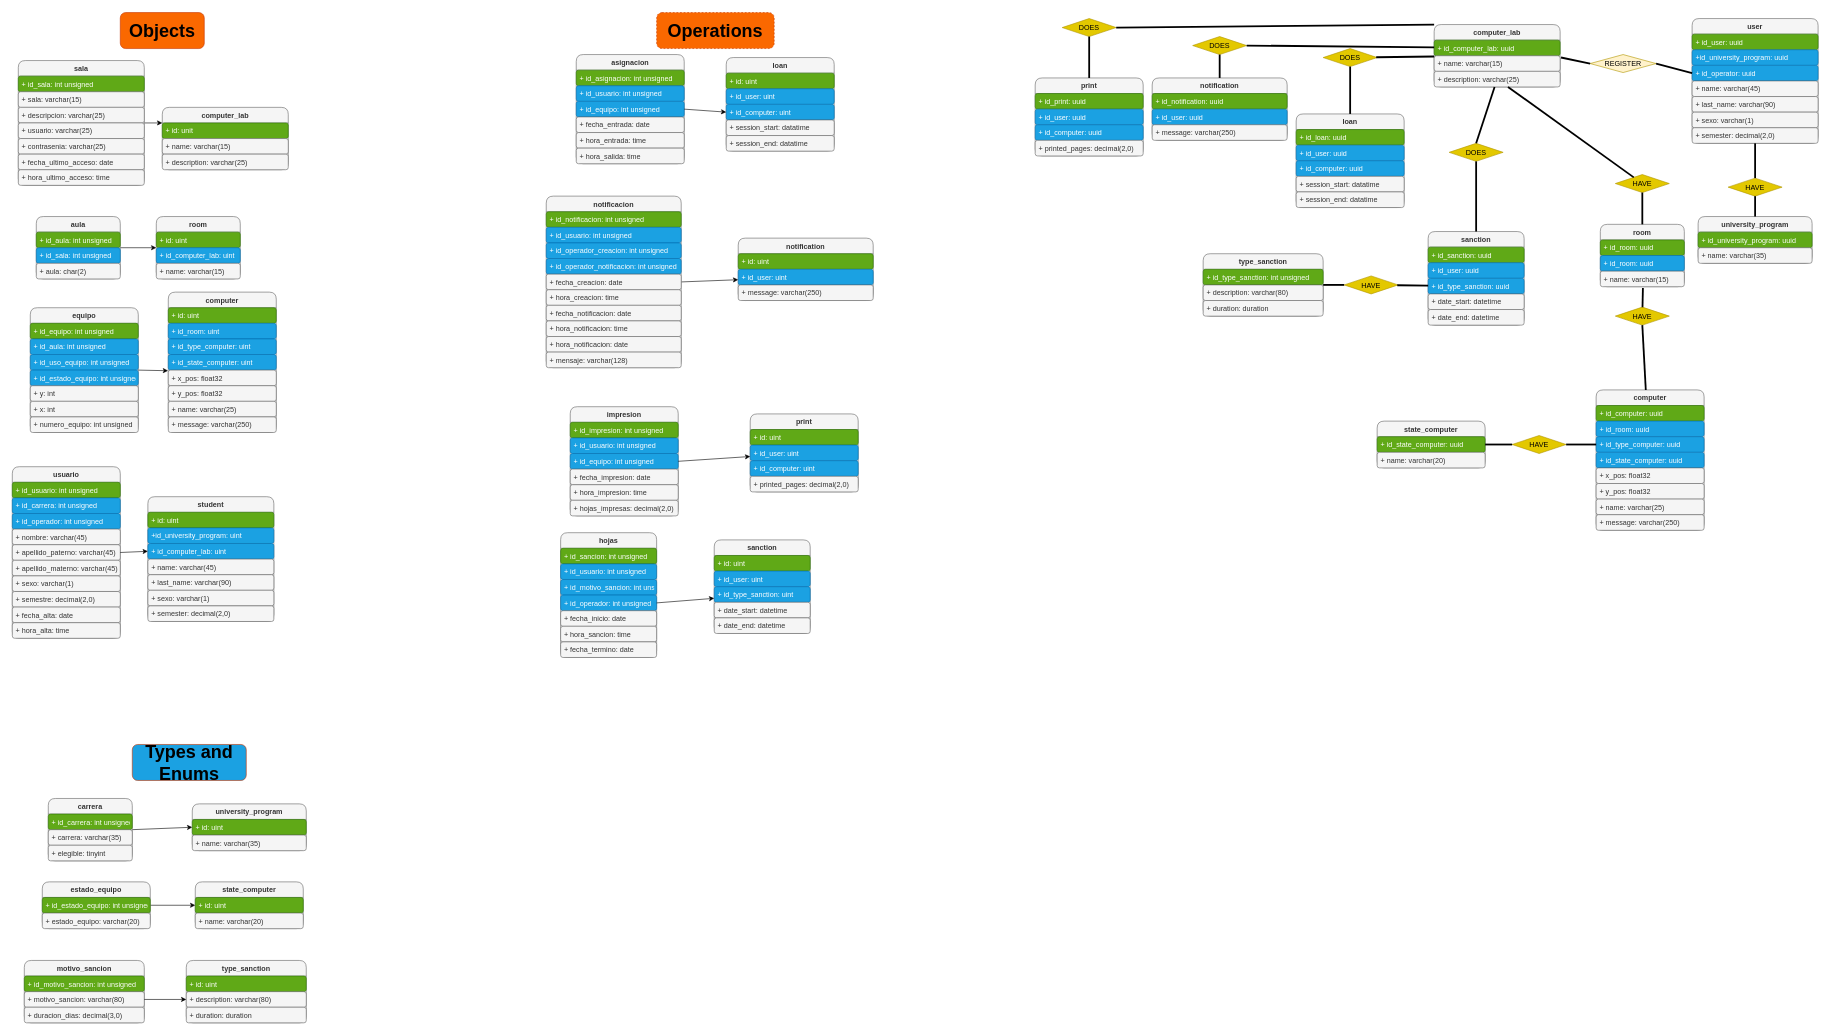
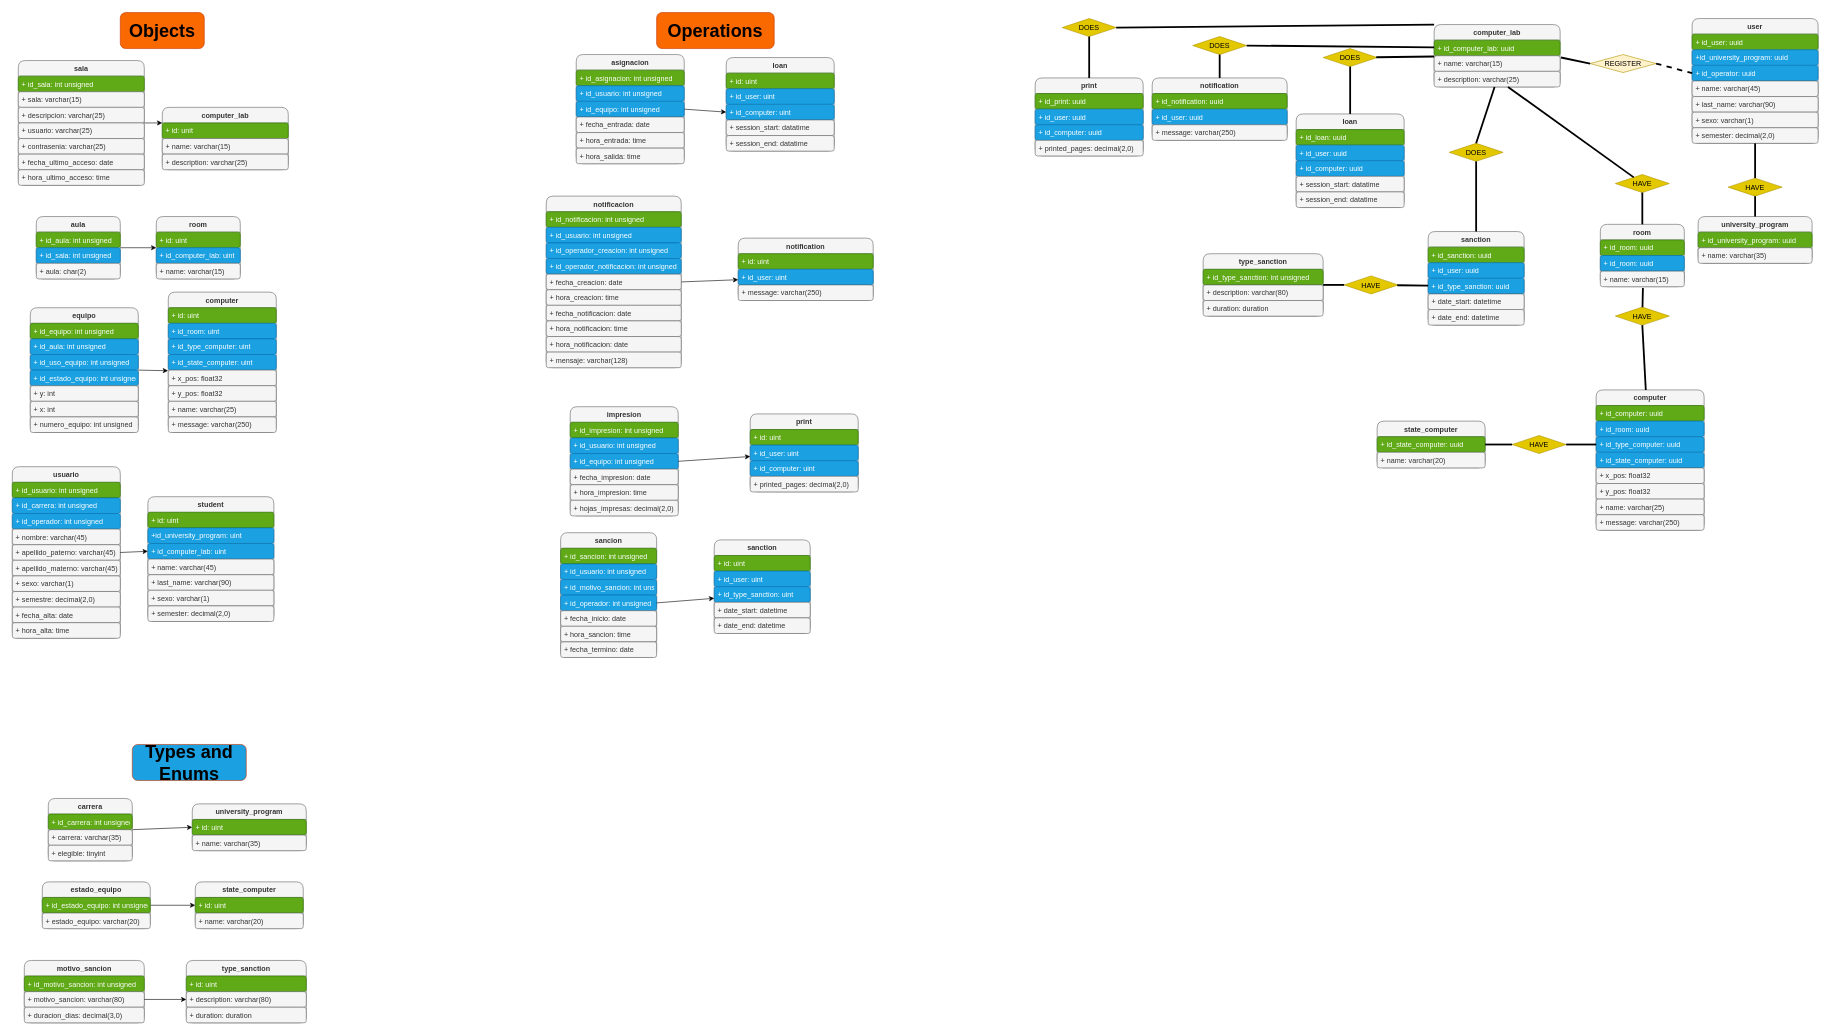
(716, 30) -> (716, 30)
(1674, 68) -> (1674, 68)
(608, 541) -> (608, 541)
